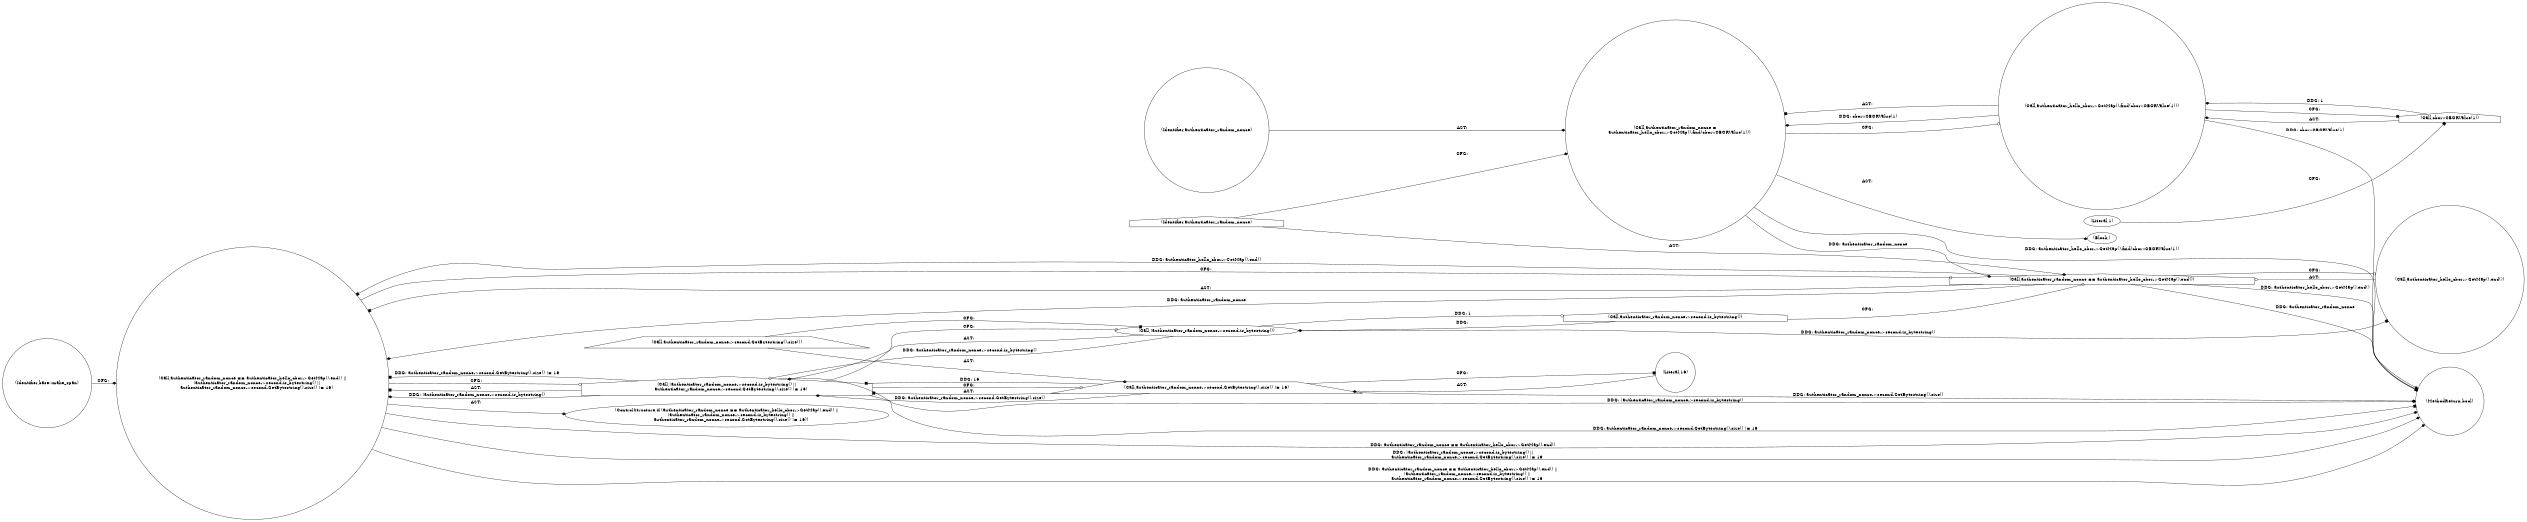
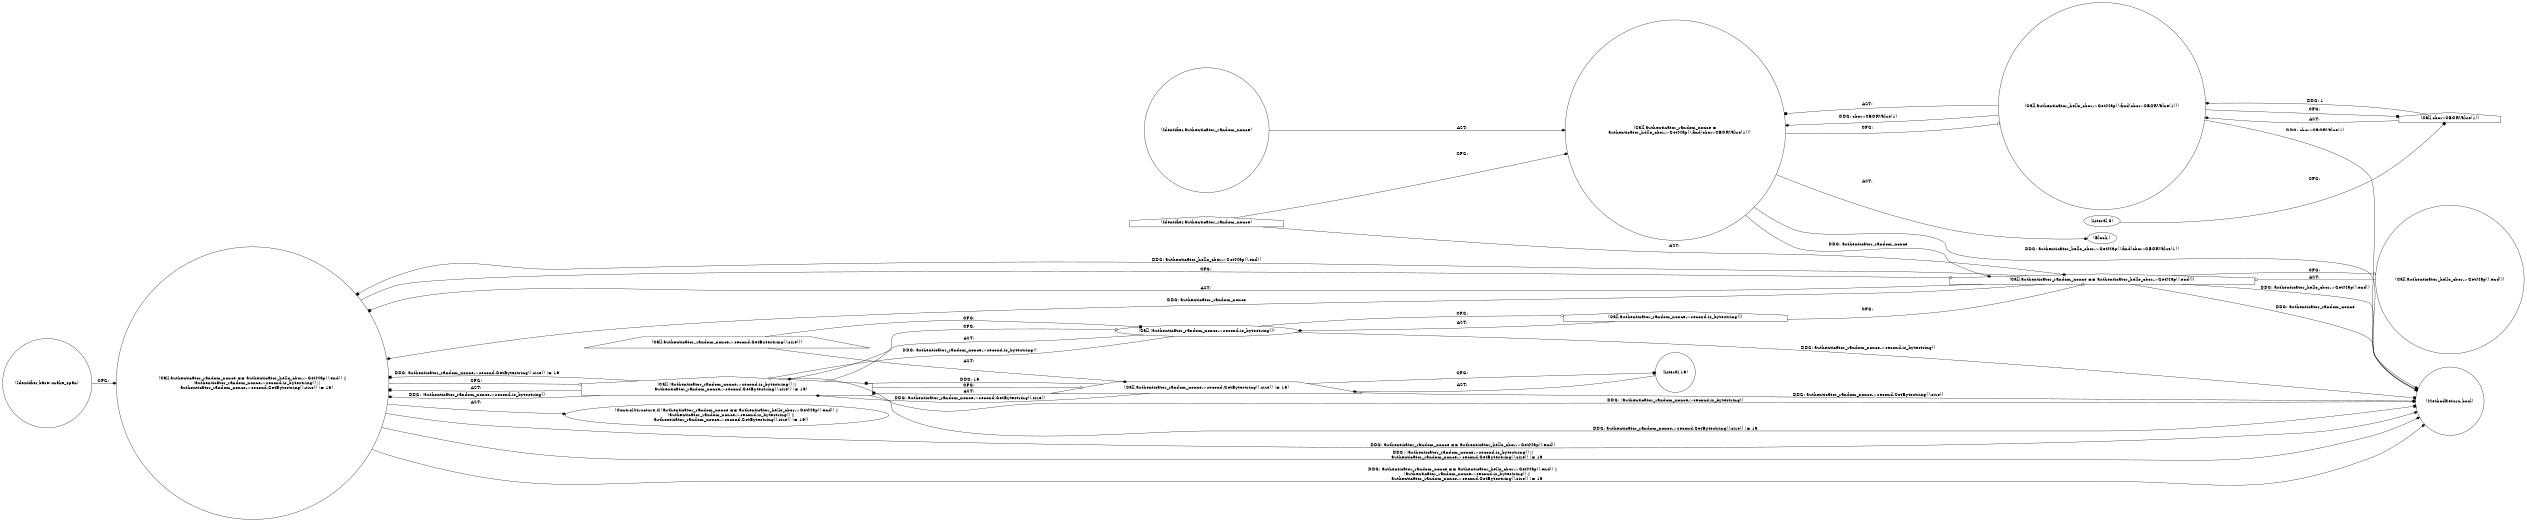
(2102, 221) -> (2102, 221)
(1463, 314) -> (1463, 314)
(1463, 323) -> (1463, 323)
(1842, 335) -> (1854, 354)
